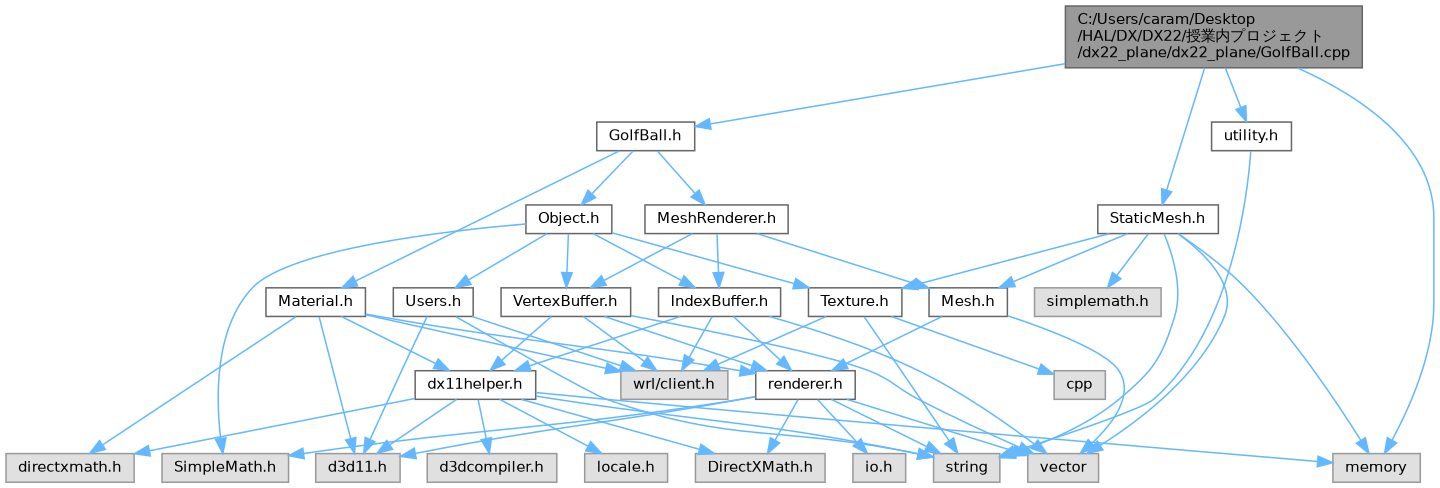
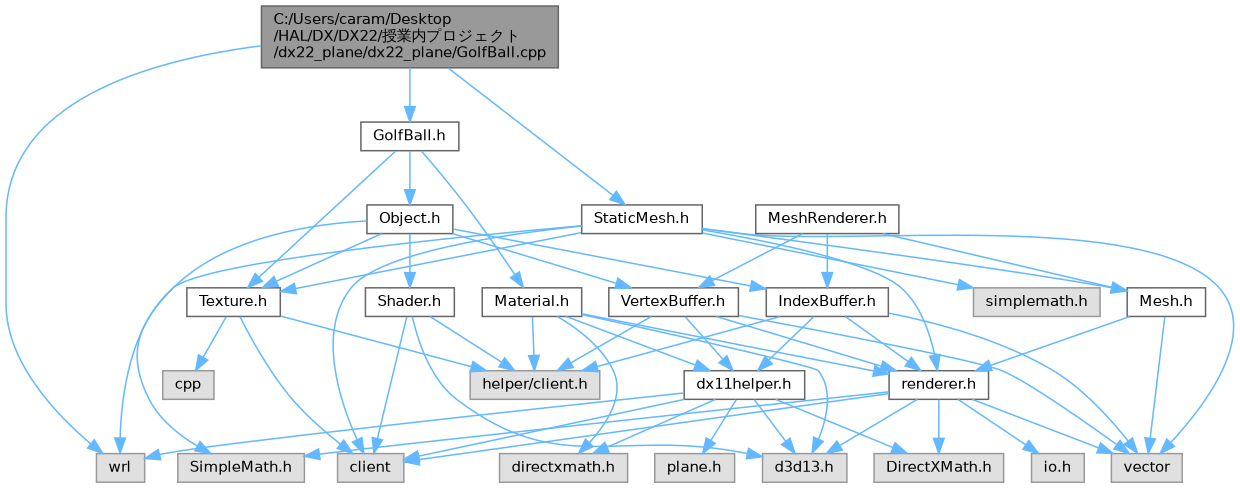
(1252, 136) -> none
(676, 172) -> (327, 214)
none -> (893, 283)
(433, 302) -> (410, 302)
(674, 385) -> (535, 385)
(358, 468) -> (805, 468)
(492, 468) -> none
(626, 468) -> (695, 468)
(967, 468) -> (371, 468)
(1377, 468) -> (121, 468)
